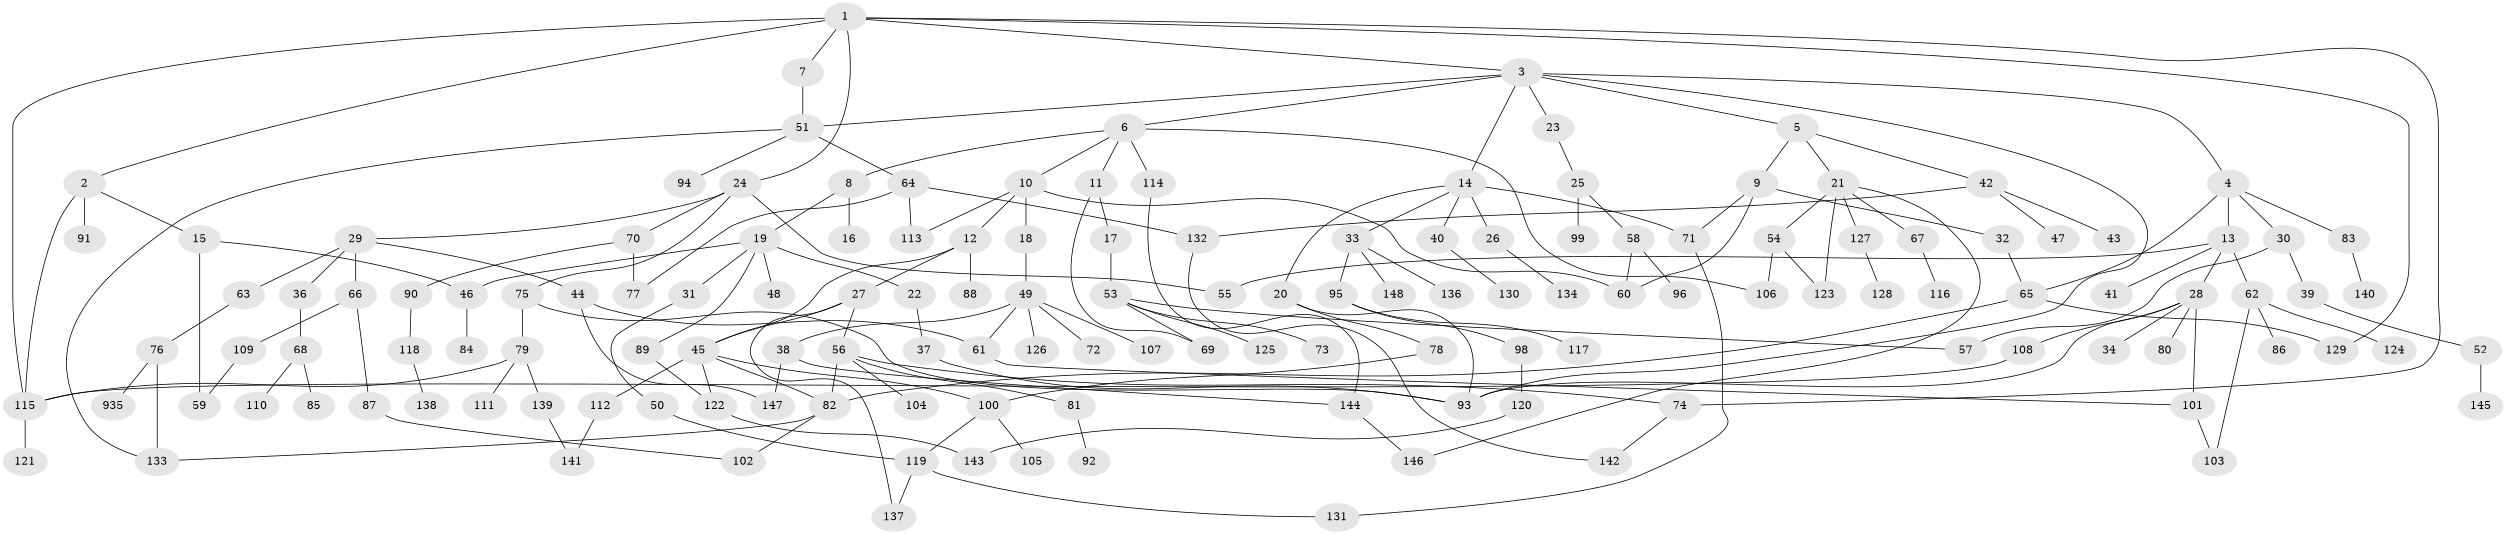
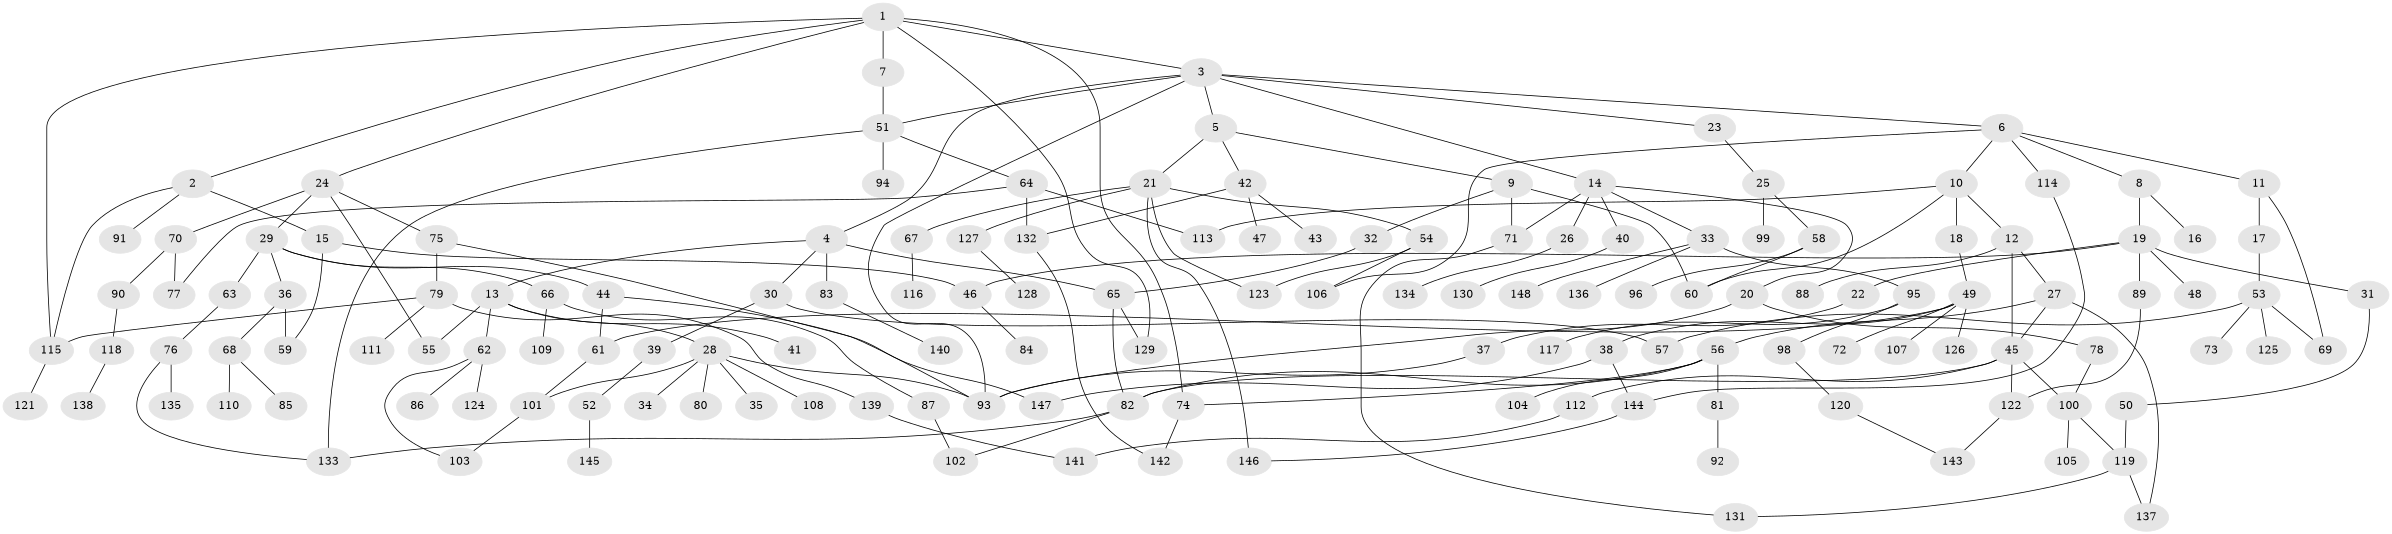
(222, 378) -> (285, 323)
(879, 385) -> none
(113, 406) -> (171, 406)
none -> (756, 406)
